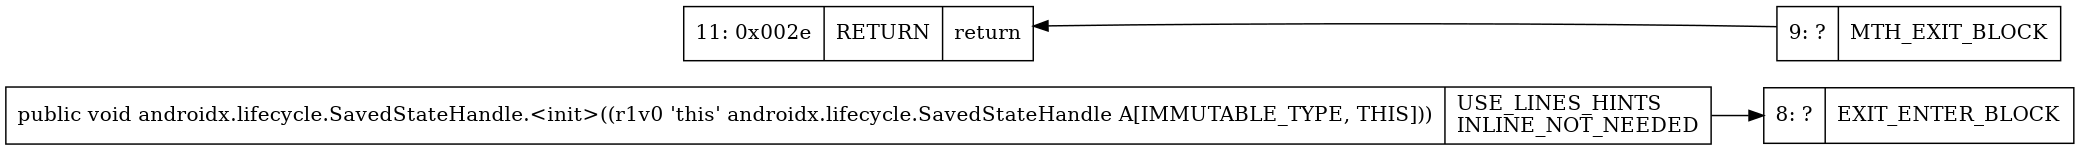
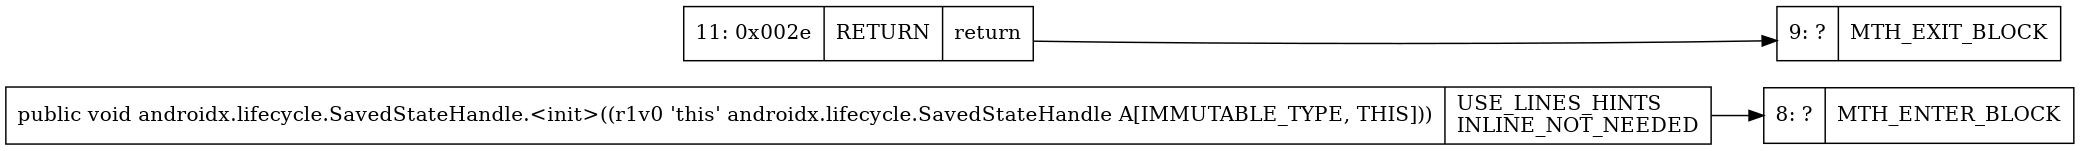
(1413, 24) -> (1398, 44)
(1949, 115) -> (1950, 115)
